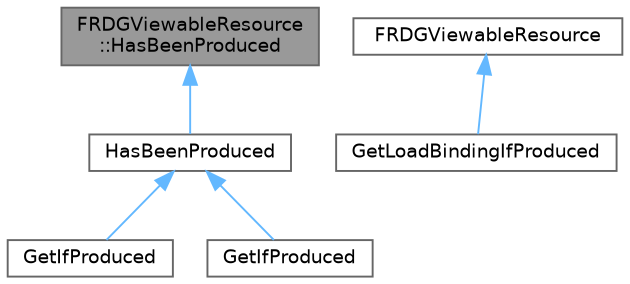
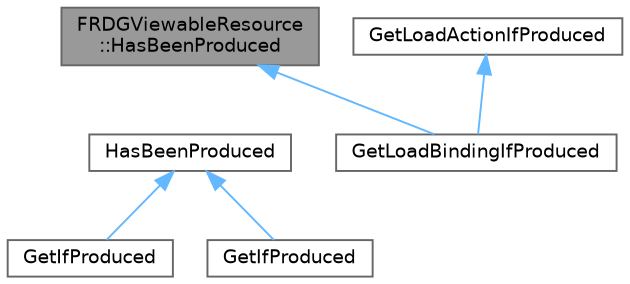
(488, 36) -> (488, 36)
(190, 109) -> (355, 103)
